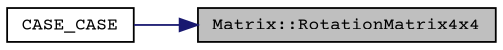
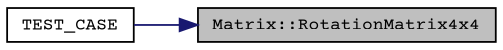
(70, 25) -> (70, 25)
